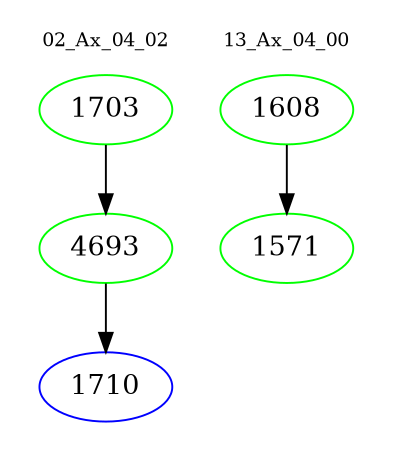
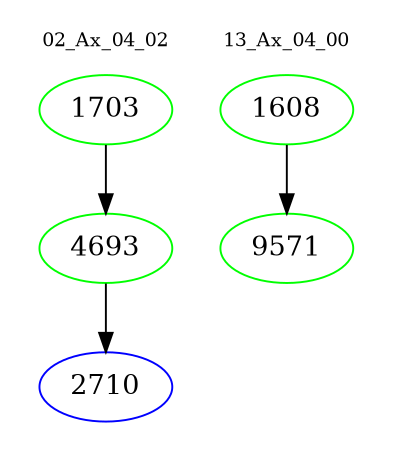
(287, 248) -> (287, 248)
(106, 387) -> (106, 387)
